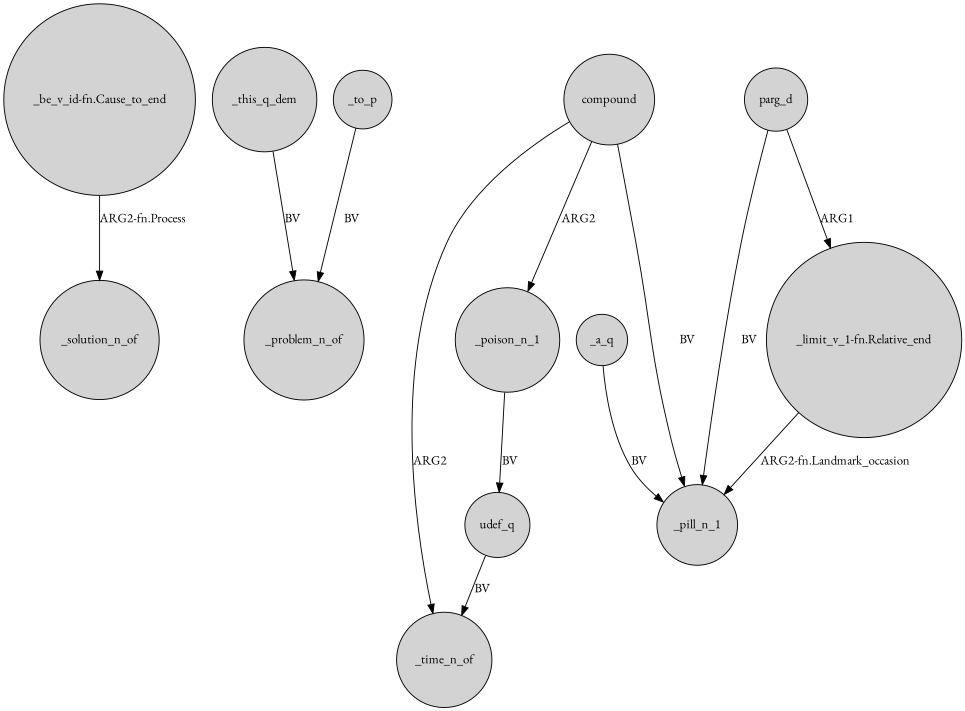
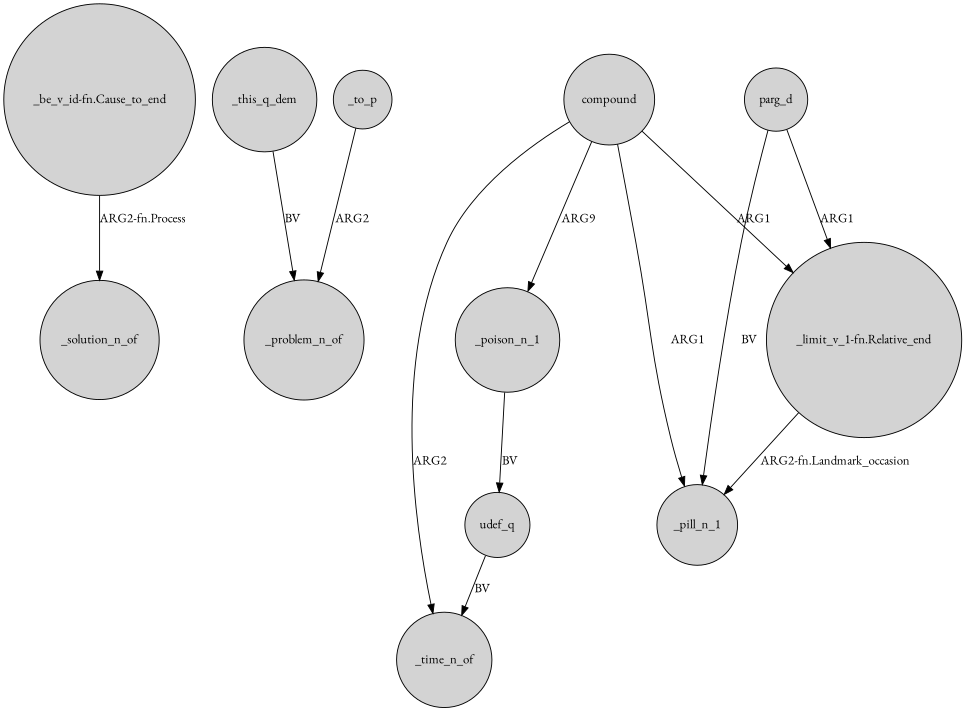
none -> (714, 199)
(352, 219) -> (352, 219)
(579, 219) -> (579, 219)
(602, 340) -> none
(688, 340) -> (688, 340)
